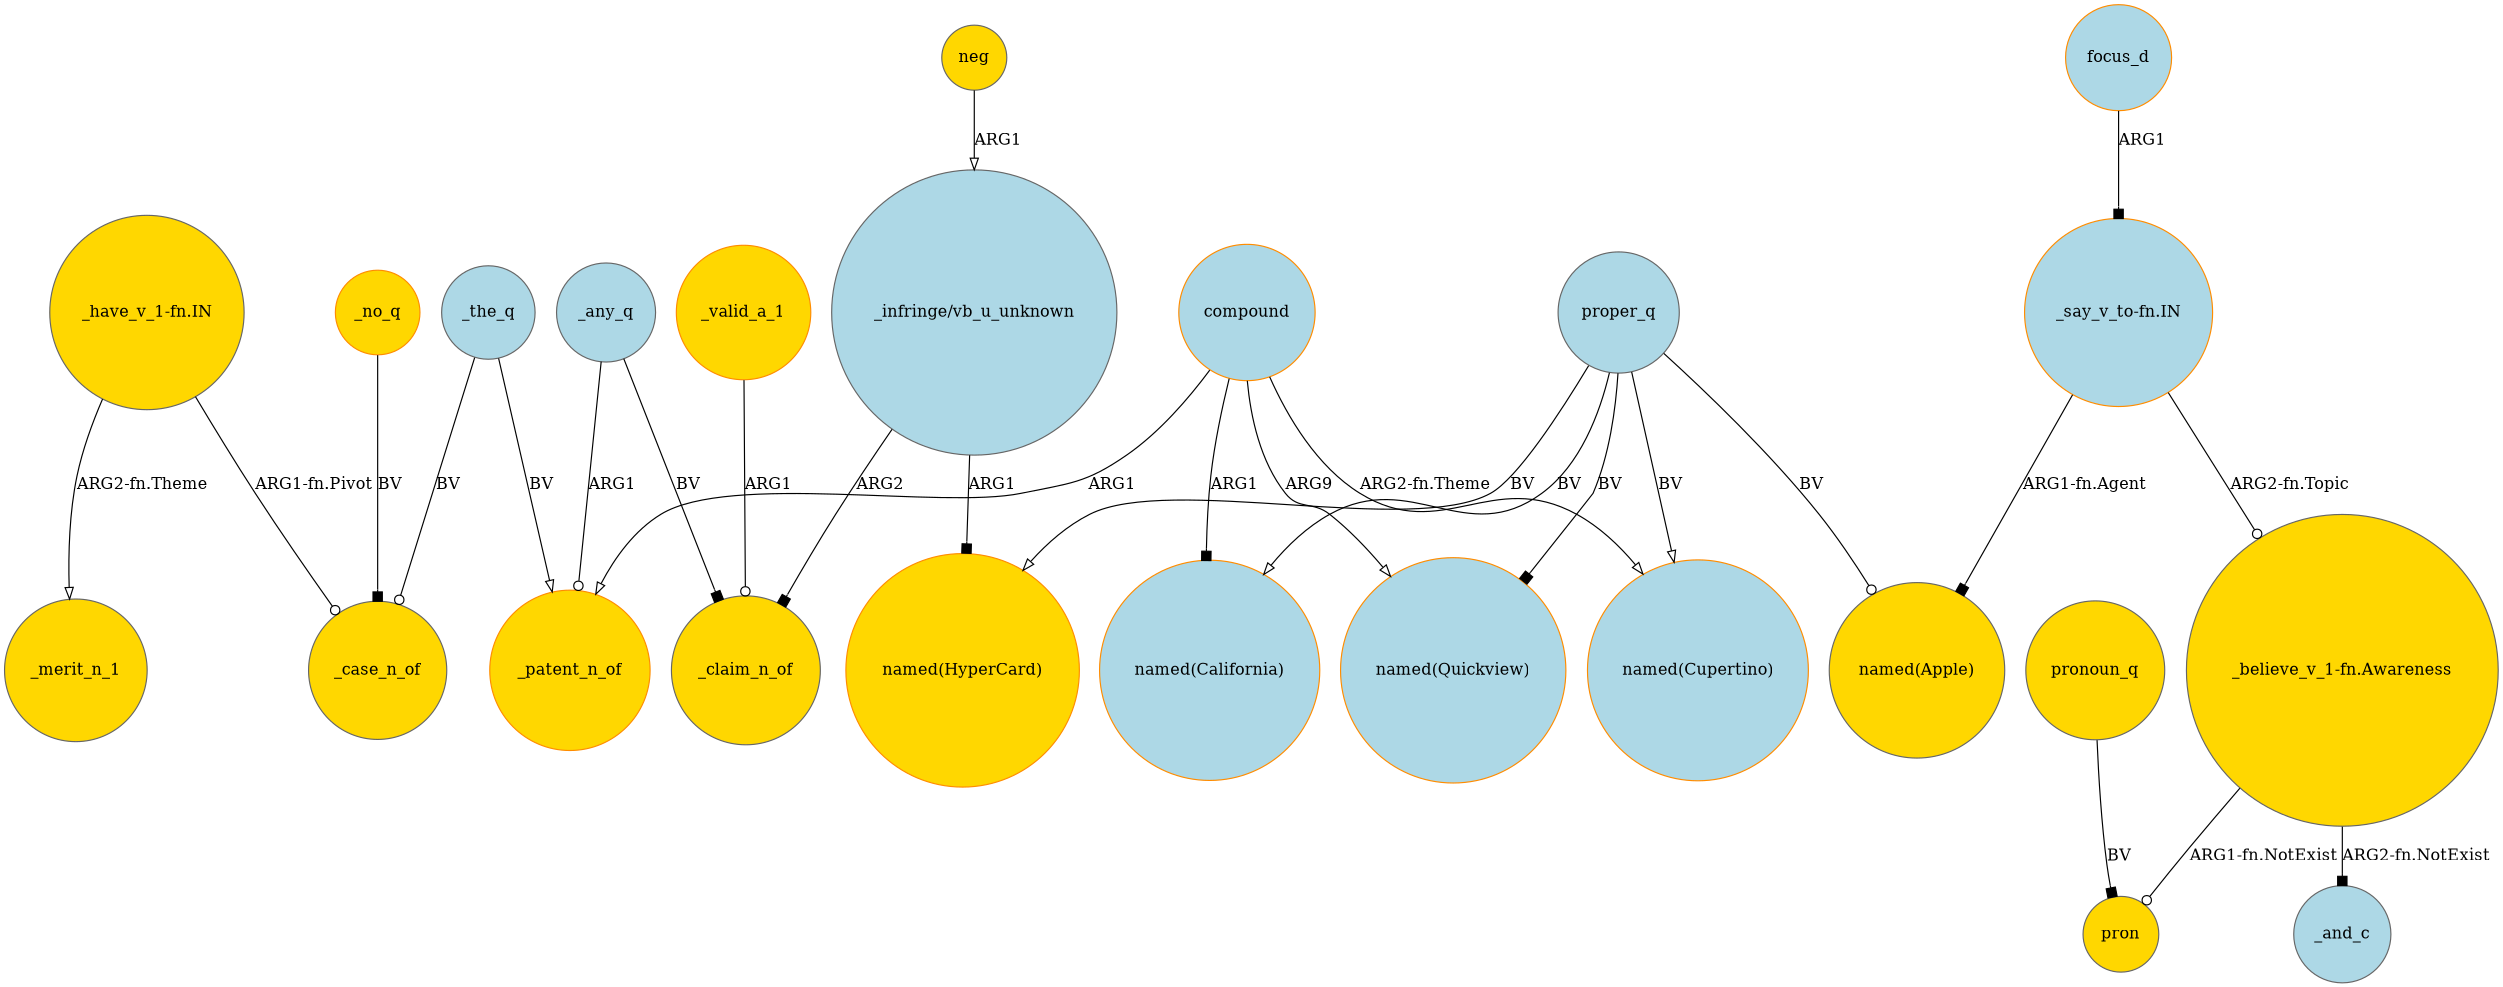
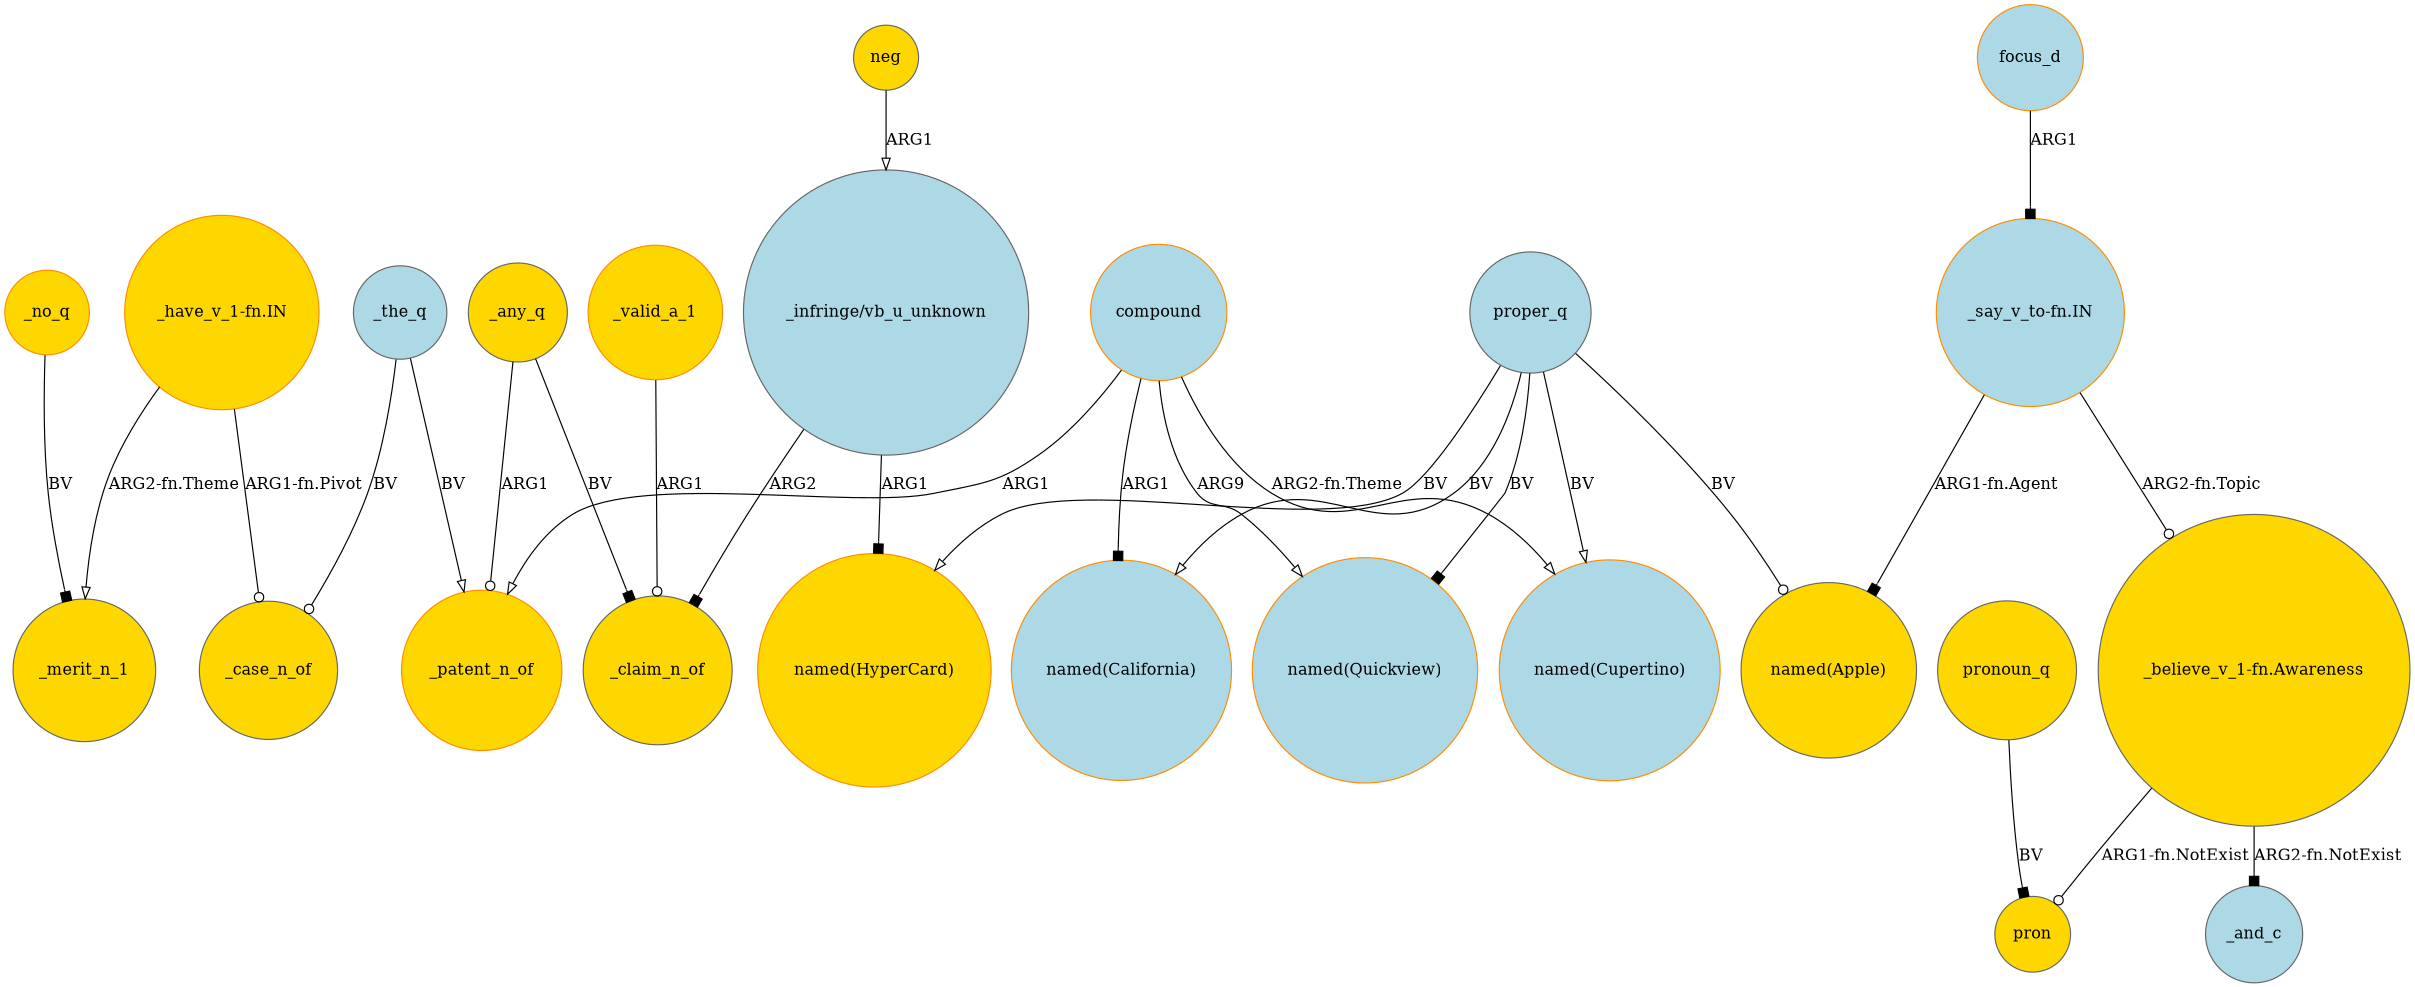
(147, 313) -> (222, 313)
(606, 313) -> (518, 313)
(378, 472) -> (46, 473)
